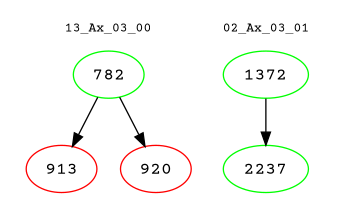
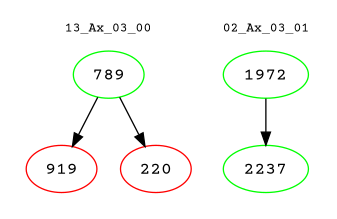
(109, 75) -> (109, 75)
(266, 75) -> (266, 75)
(62, 169) -> (62, 169)
(156, 169) -> (156, 169)
